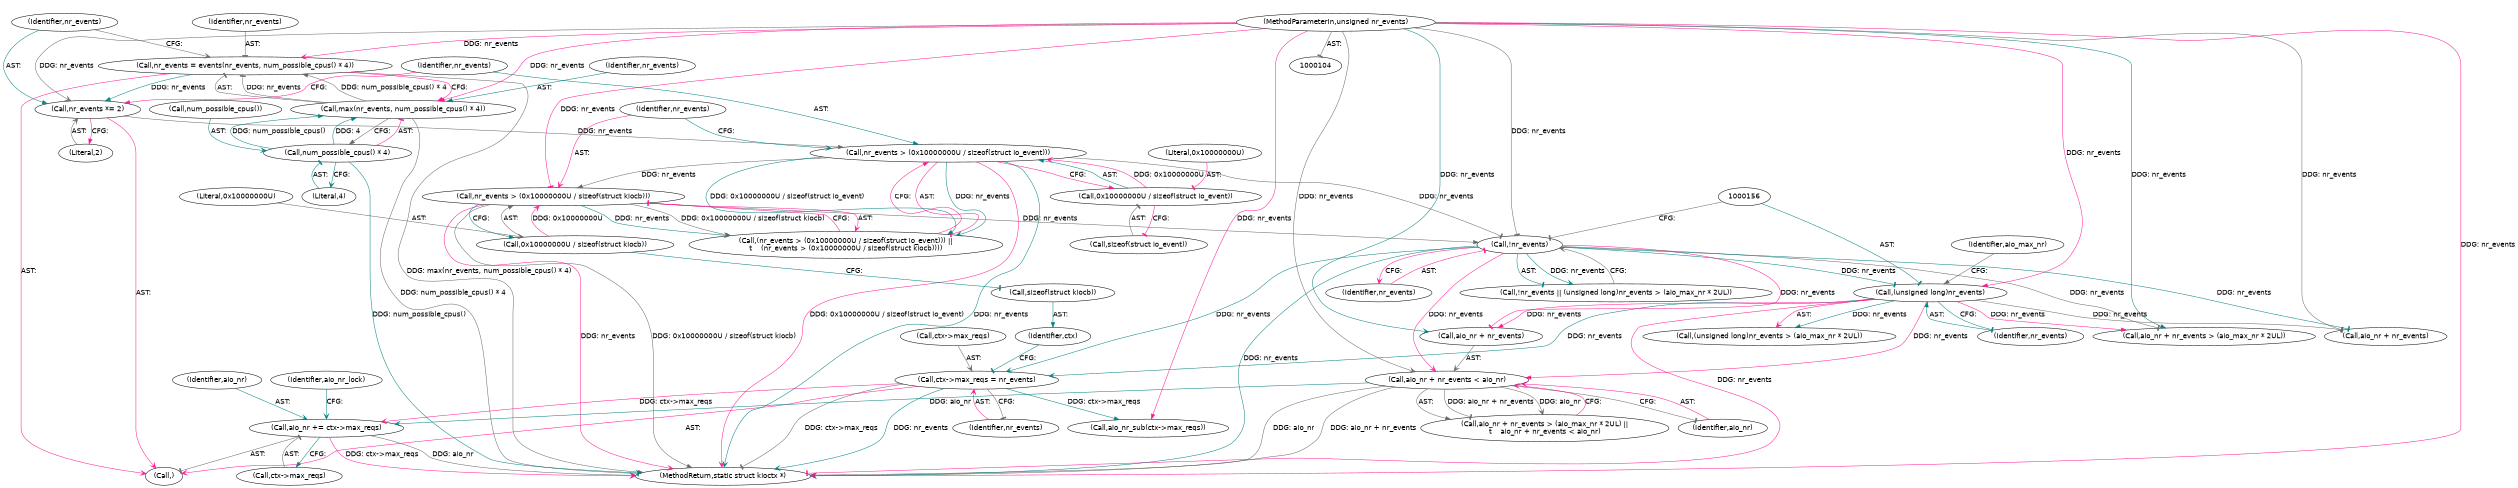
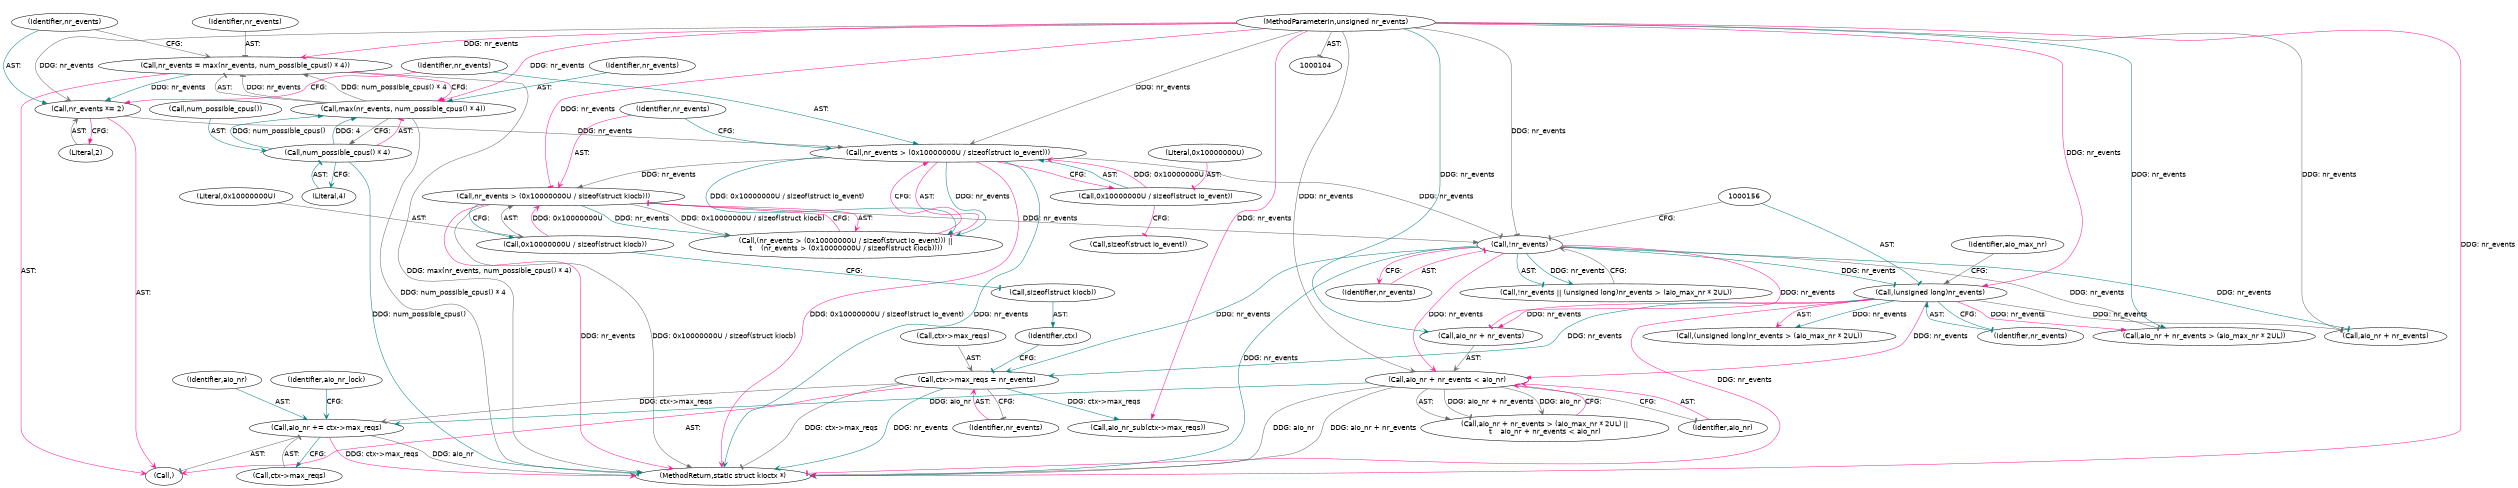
(245, 66) -> (245, 66)
none -> (1138, 83)
(1130, 221) -> none
(643, 398) -> (643, 398)
